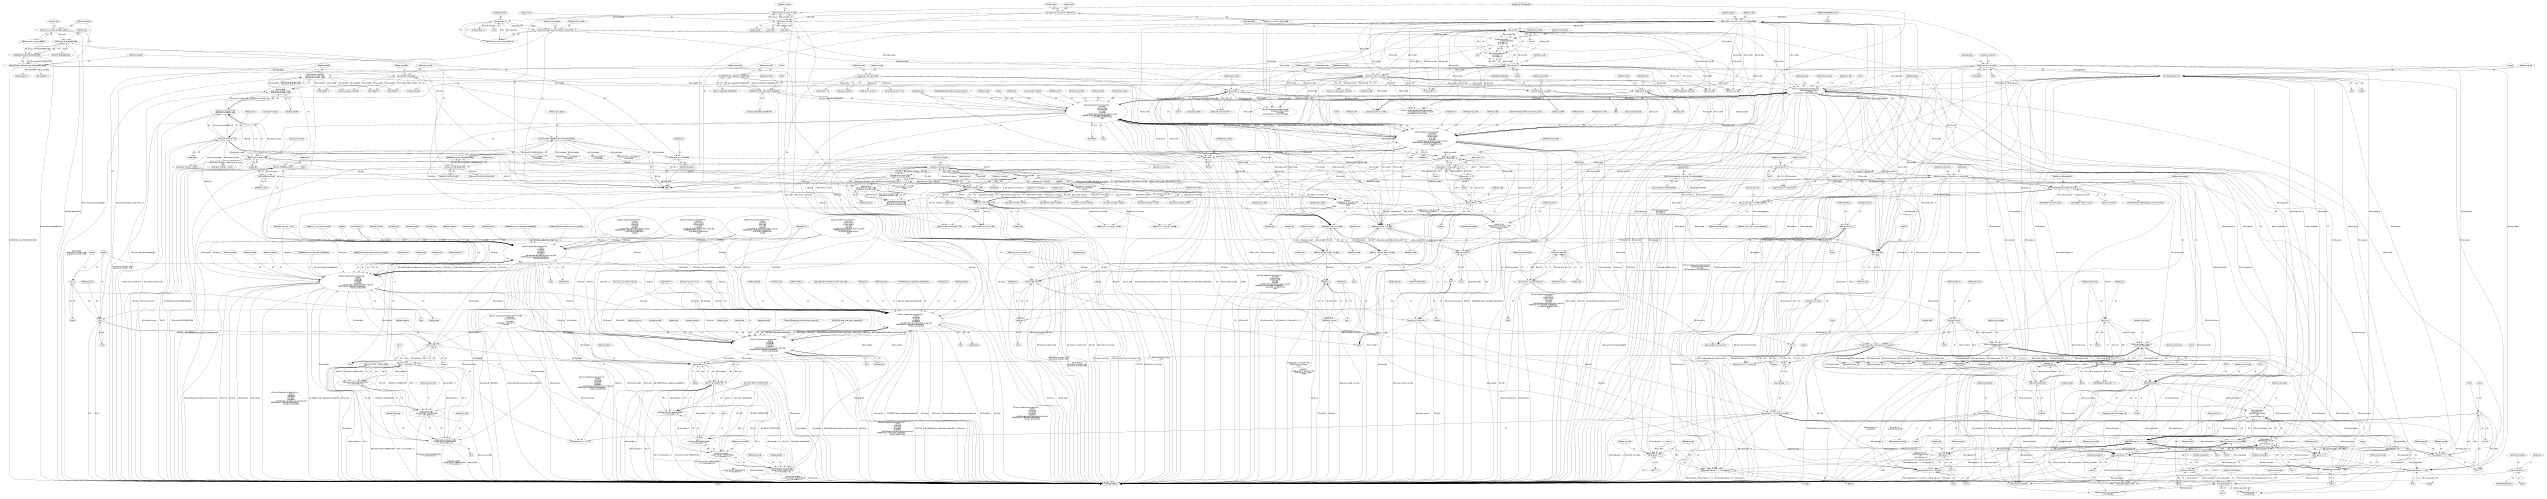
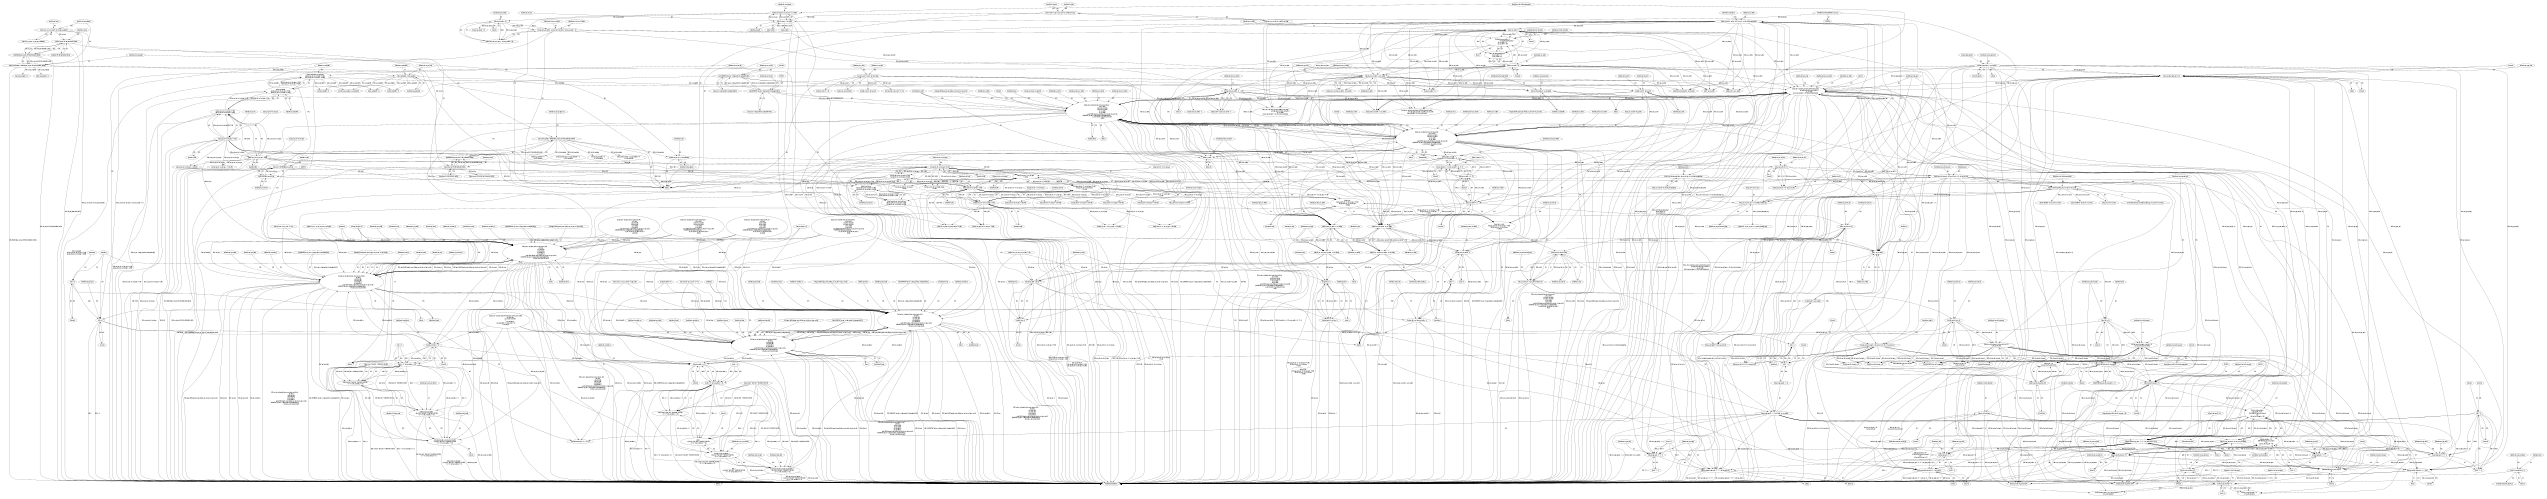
none -> (934, 188)
